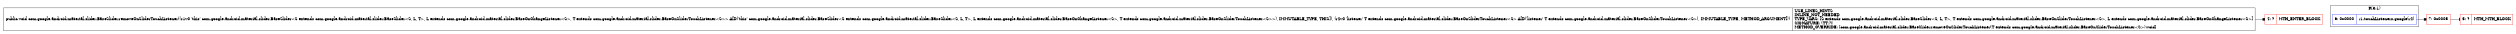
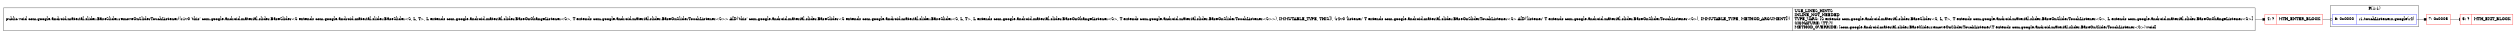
(2374, 9) -> (2374, 9)
none -> (2326, 19)
(2492, 19) -> (2492, 19)
